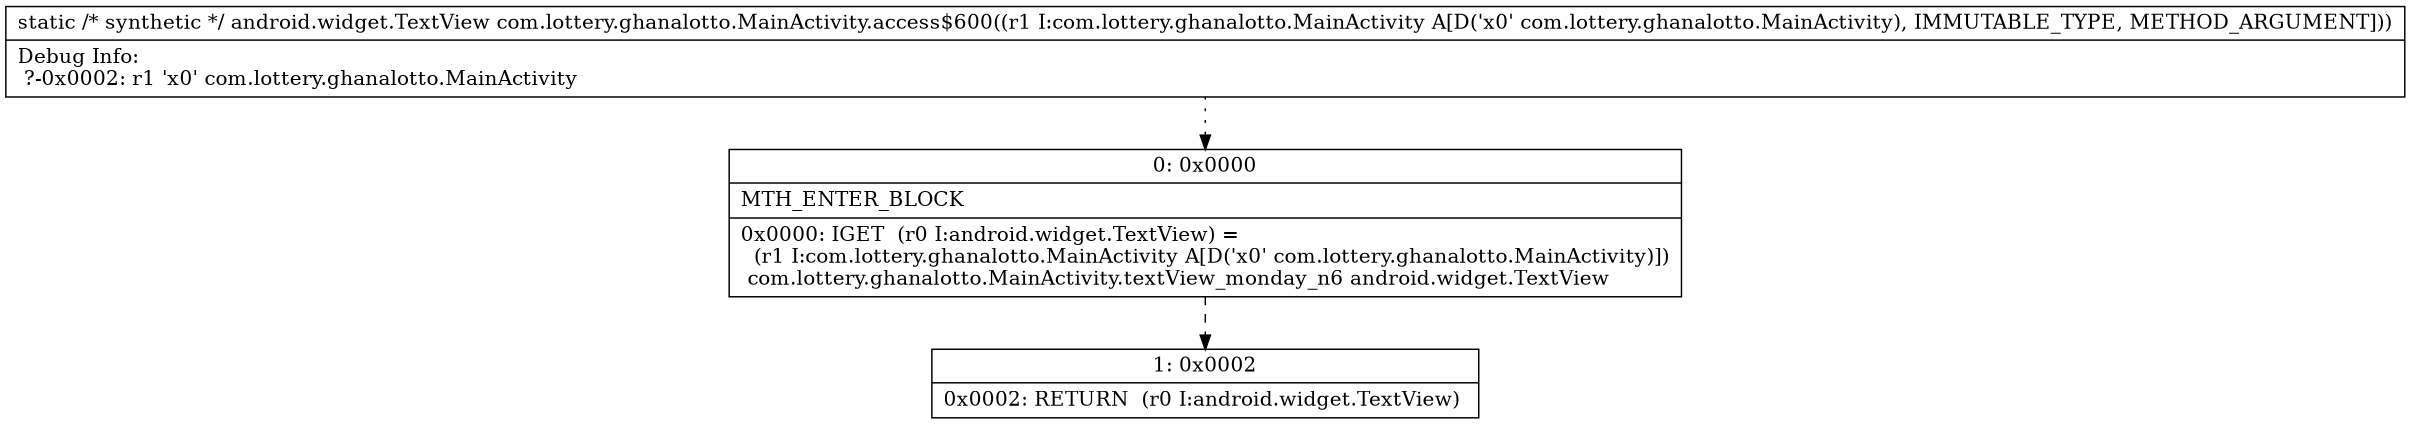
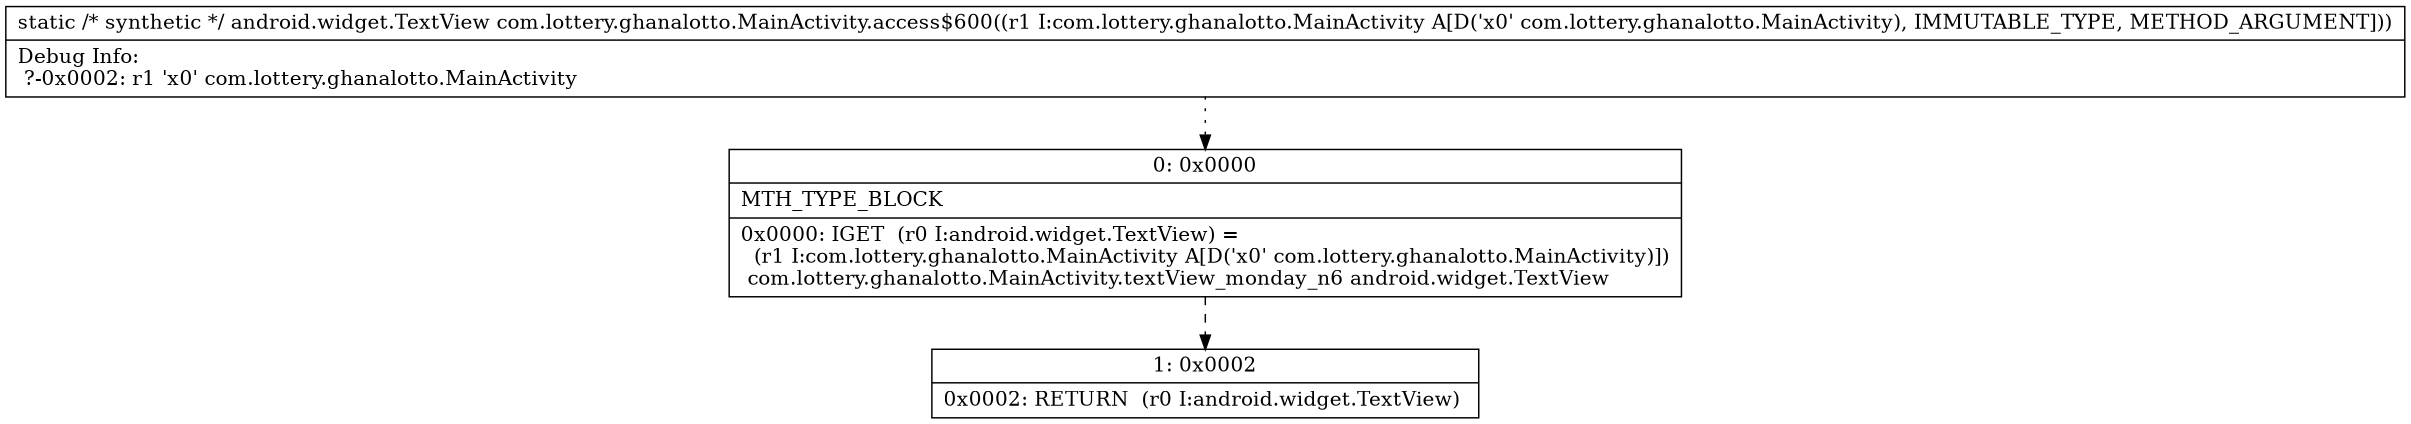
(853, 200) -> (842, 200)
